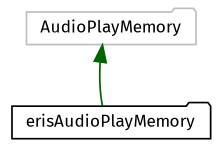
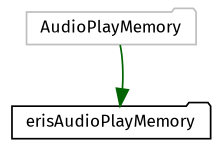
(100, 84) -> (123, 67)
